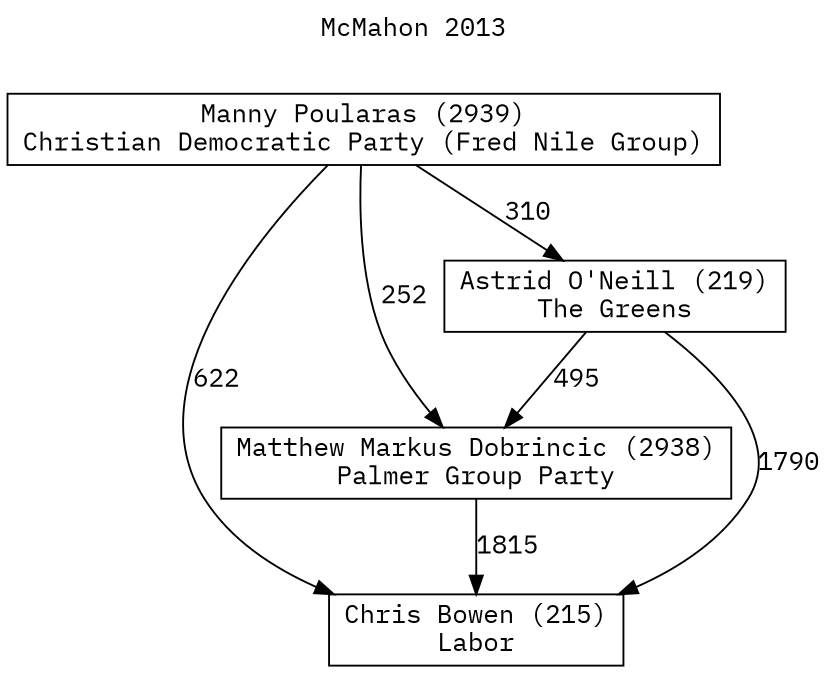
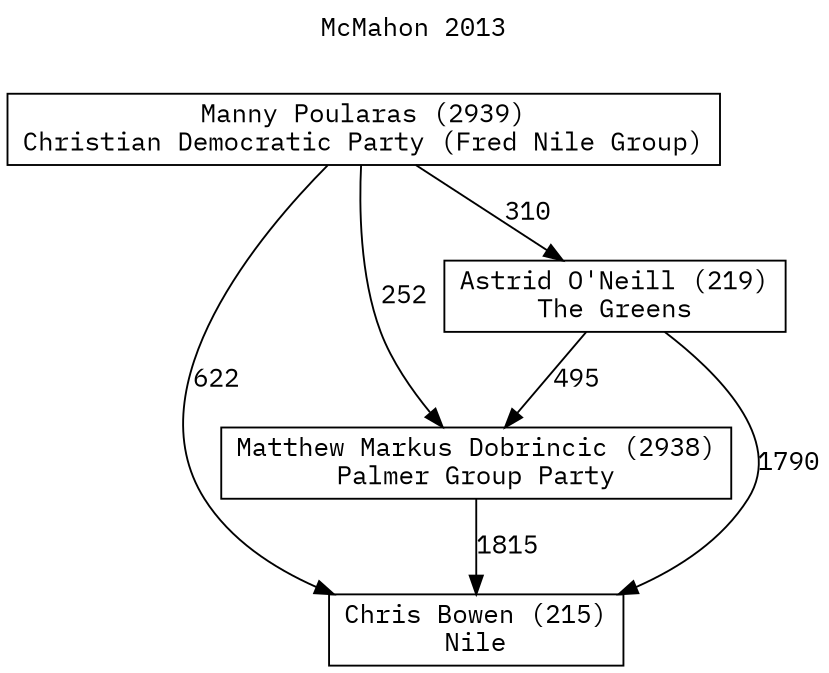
(476, 630) -> (476, 630)
